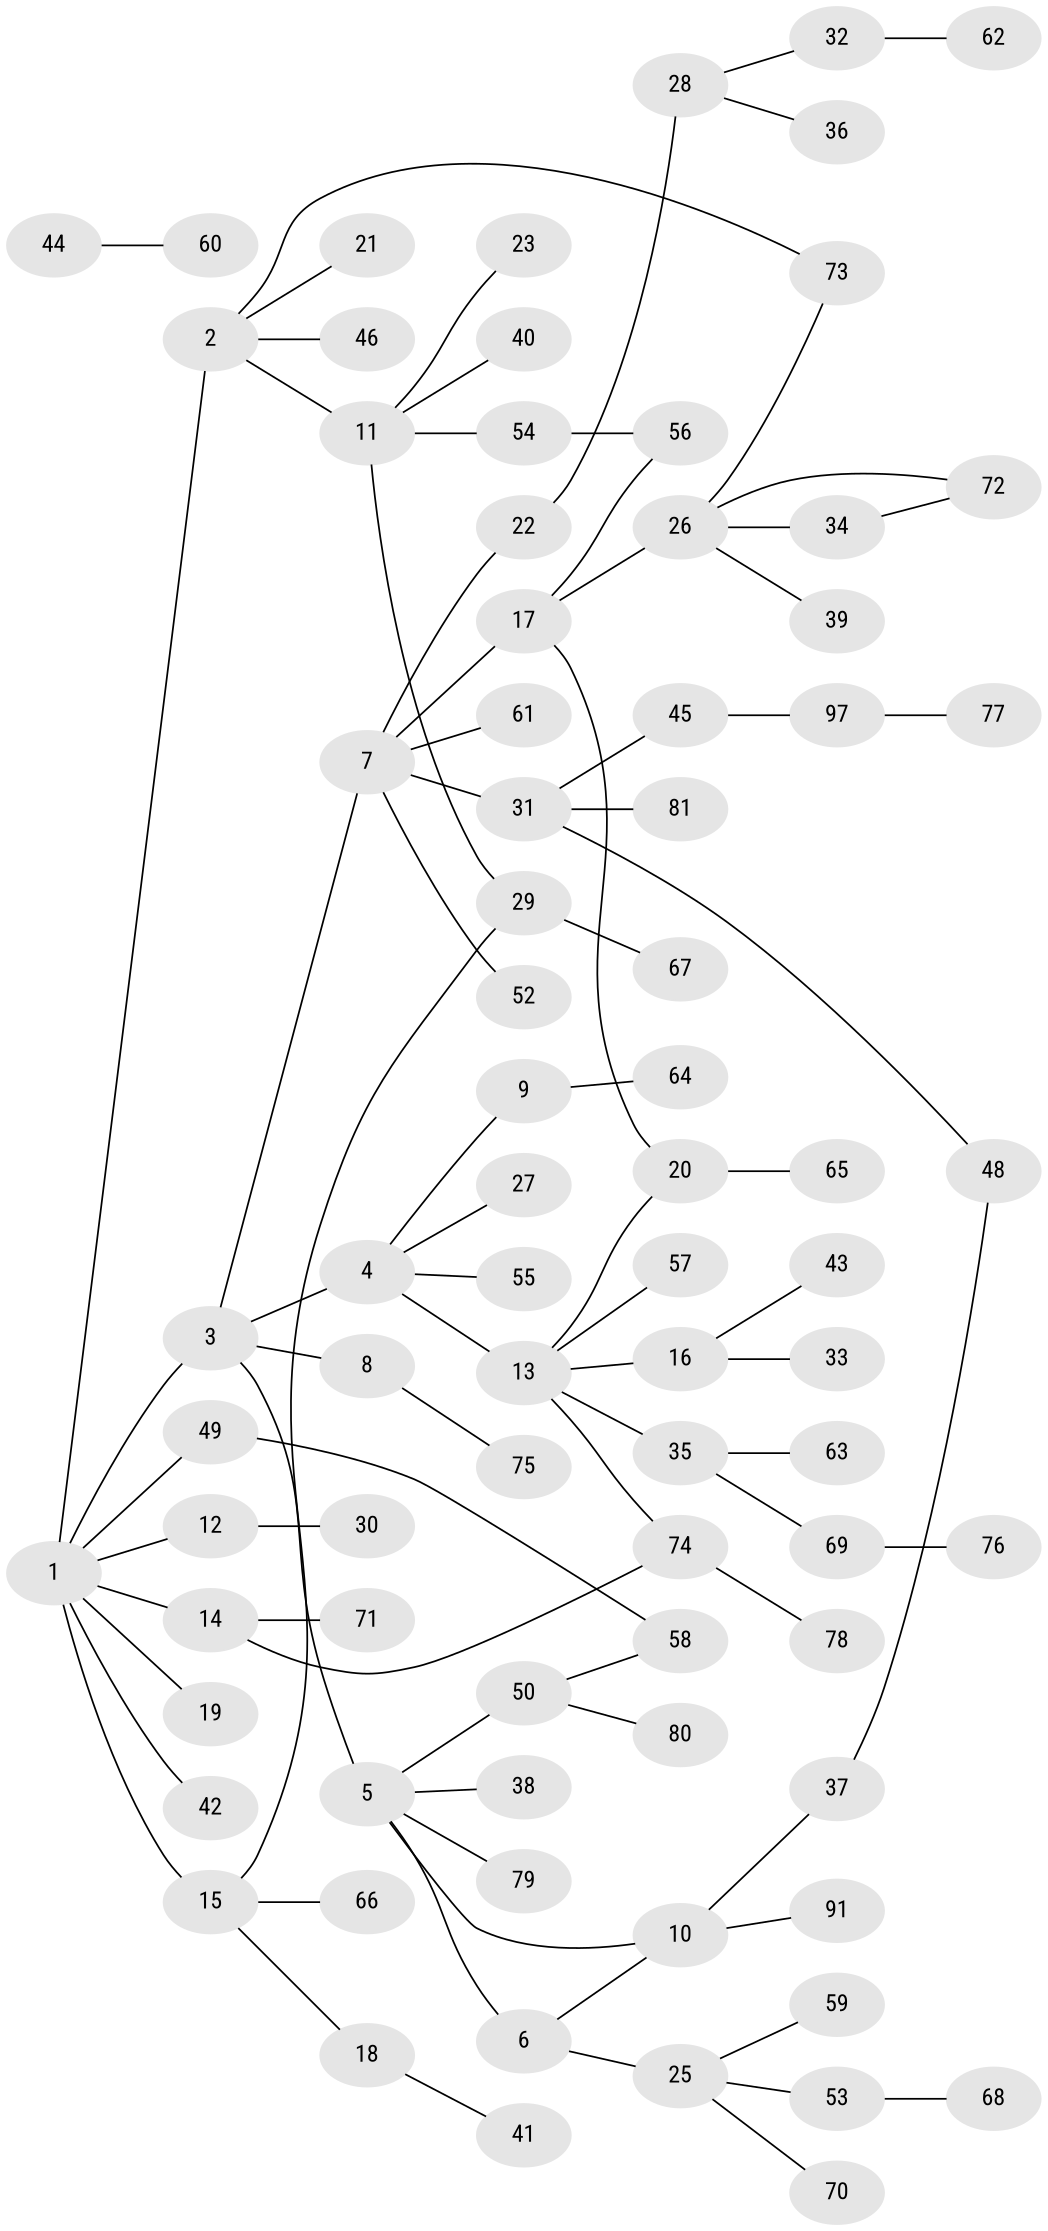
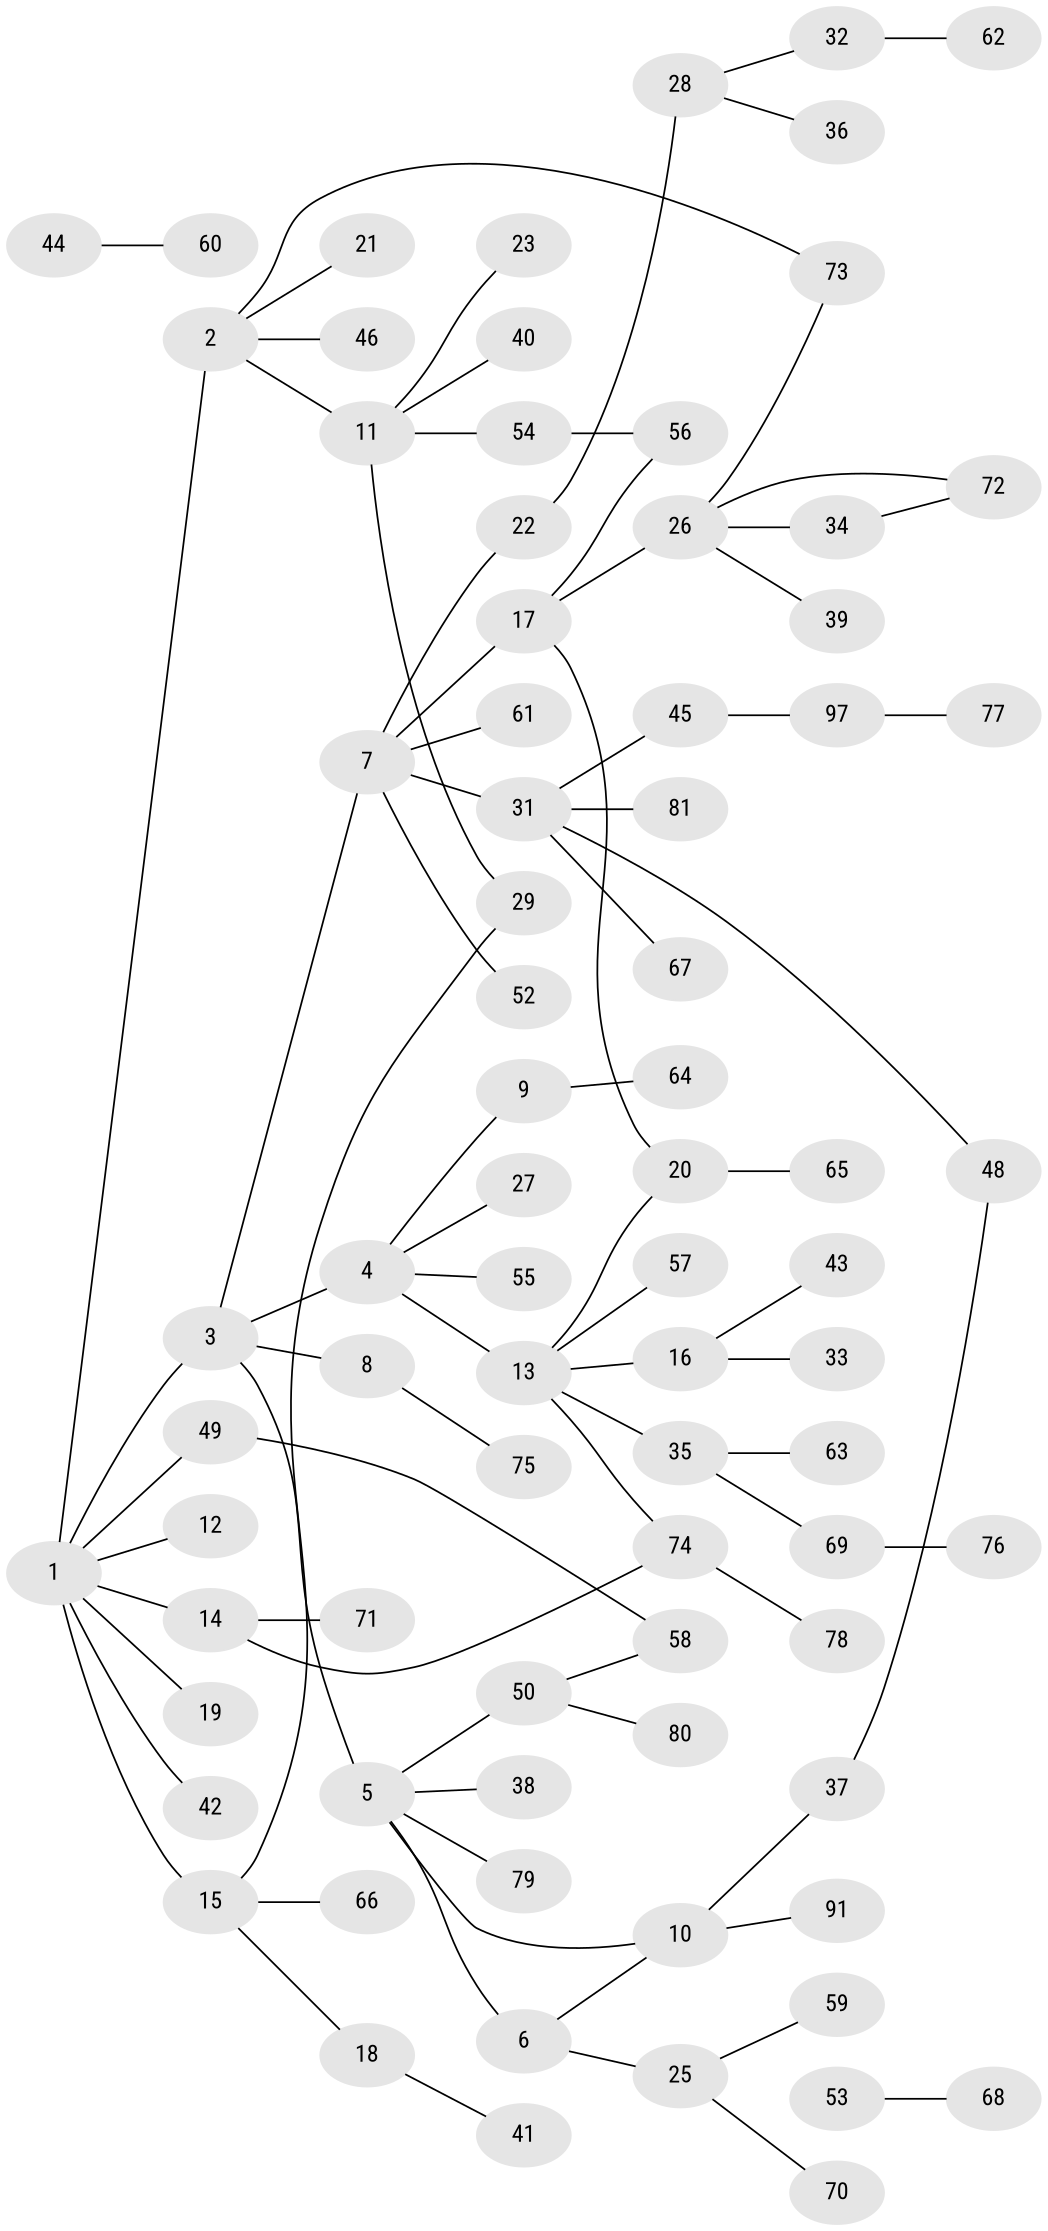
(610, 940) -> (592, 878)
(367, 1526) -> none
(759, 2087) -> none
